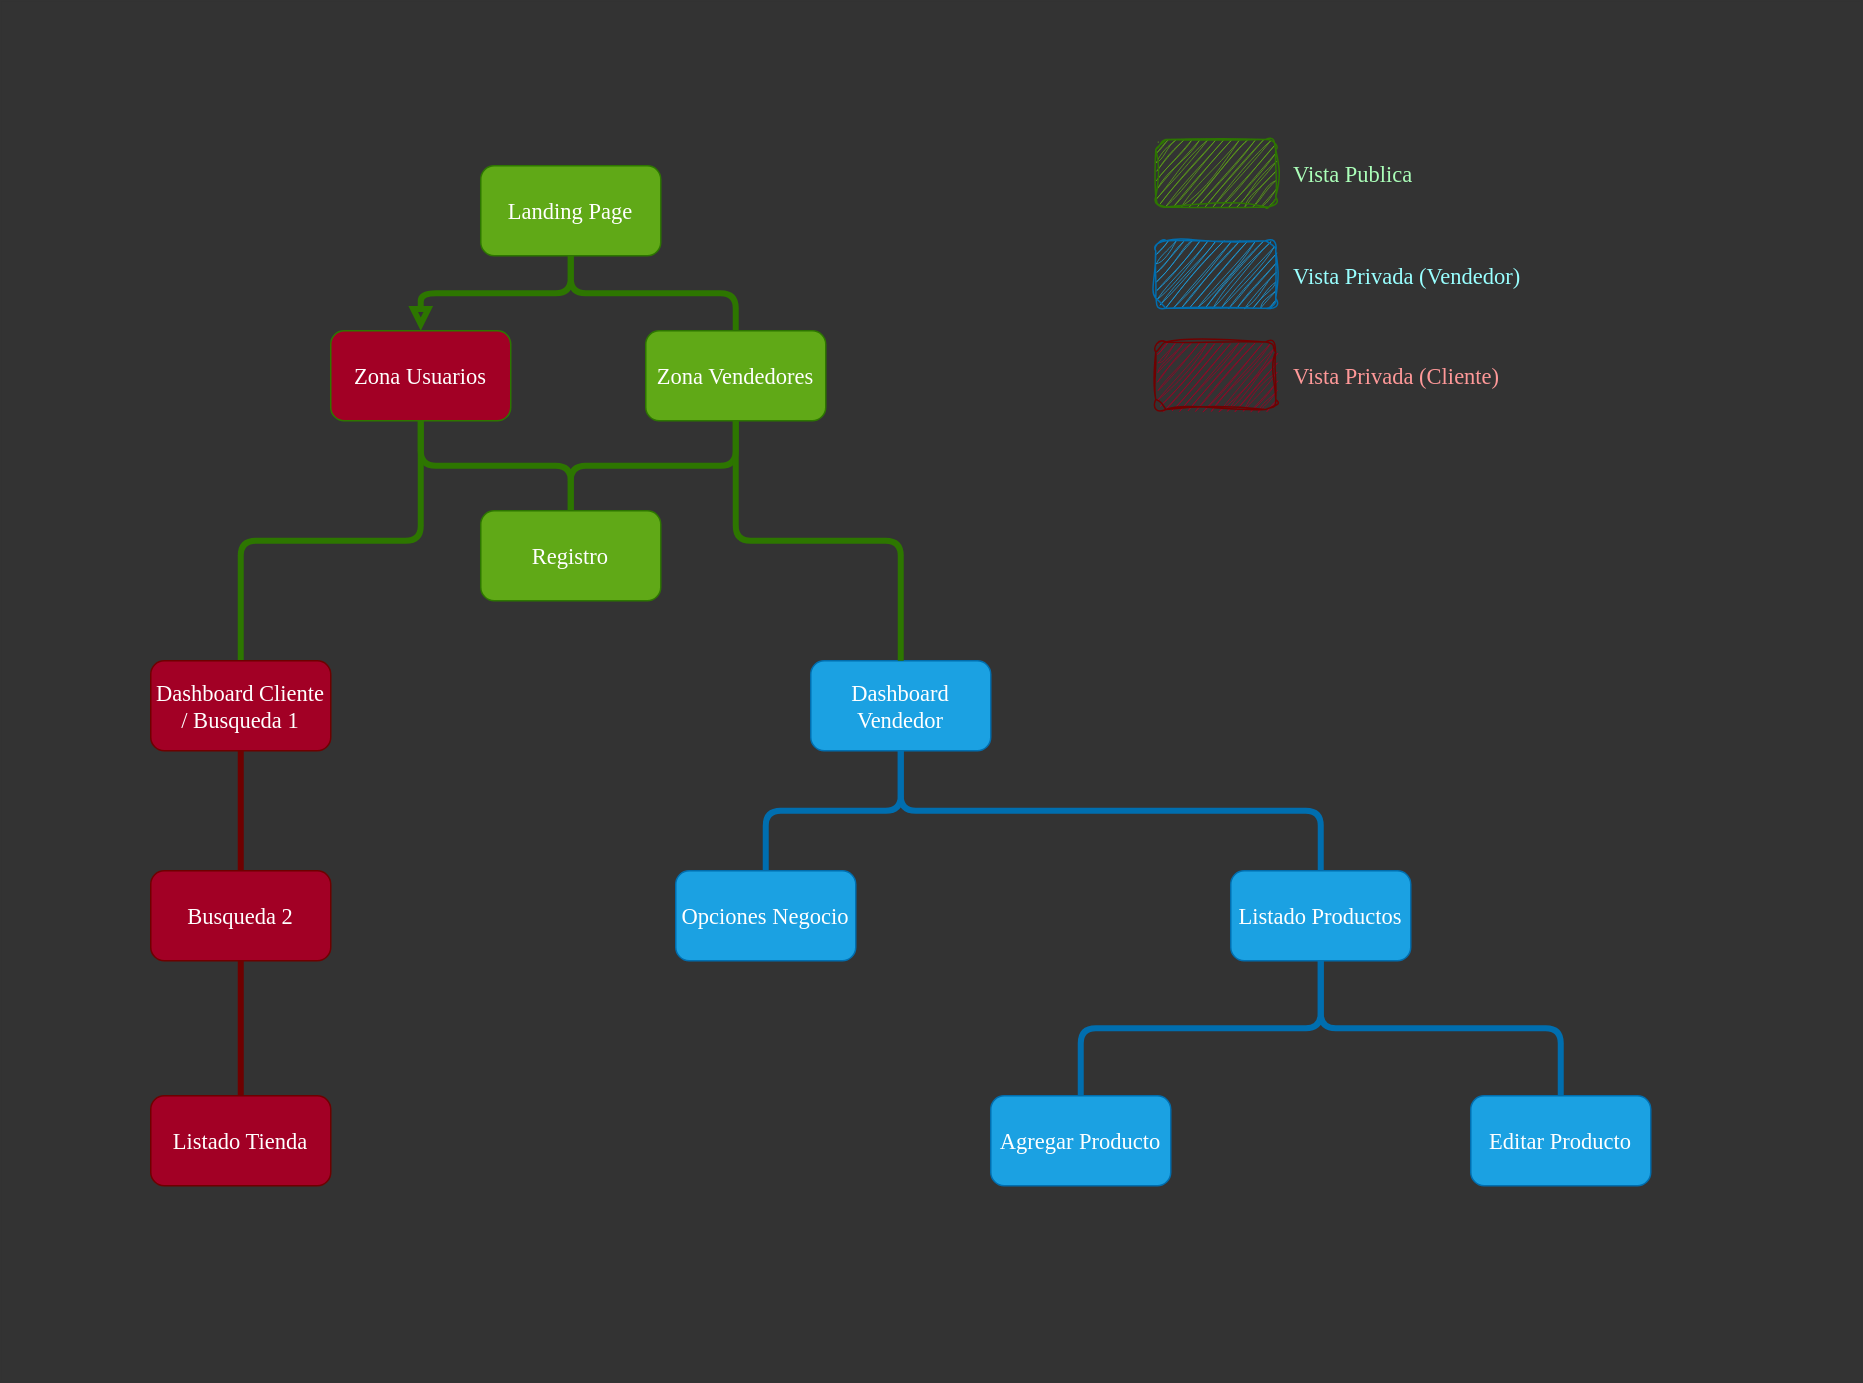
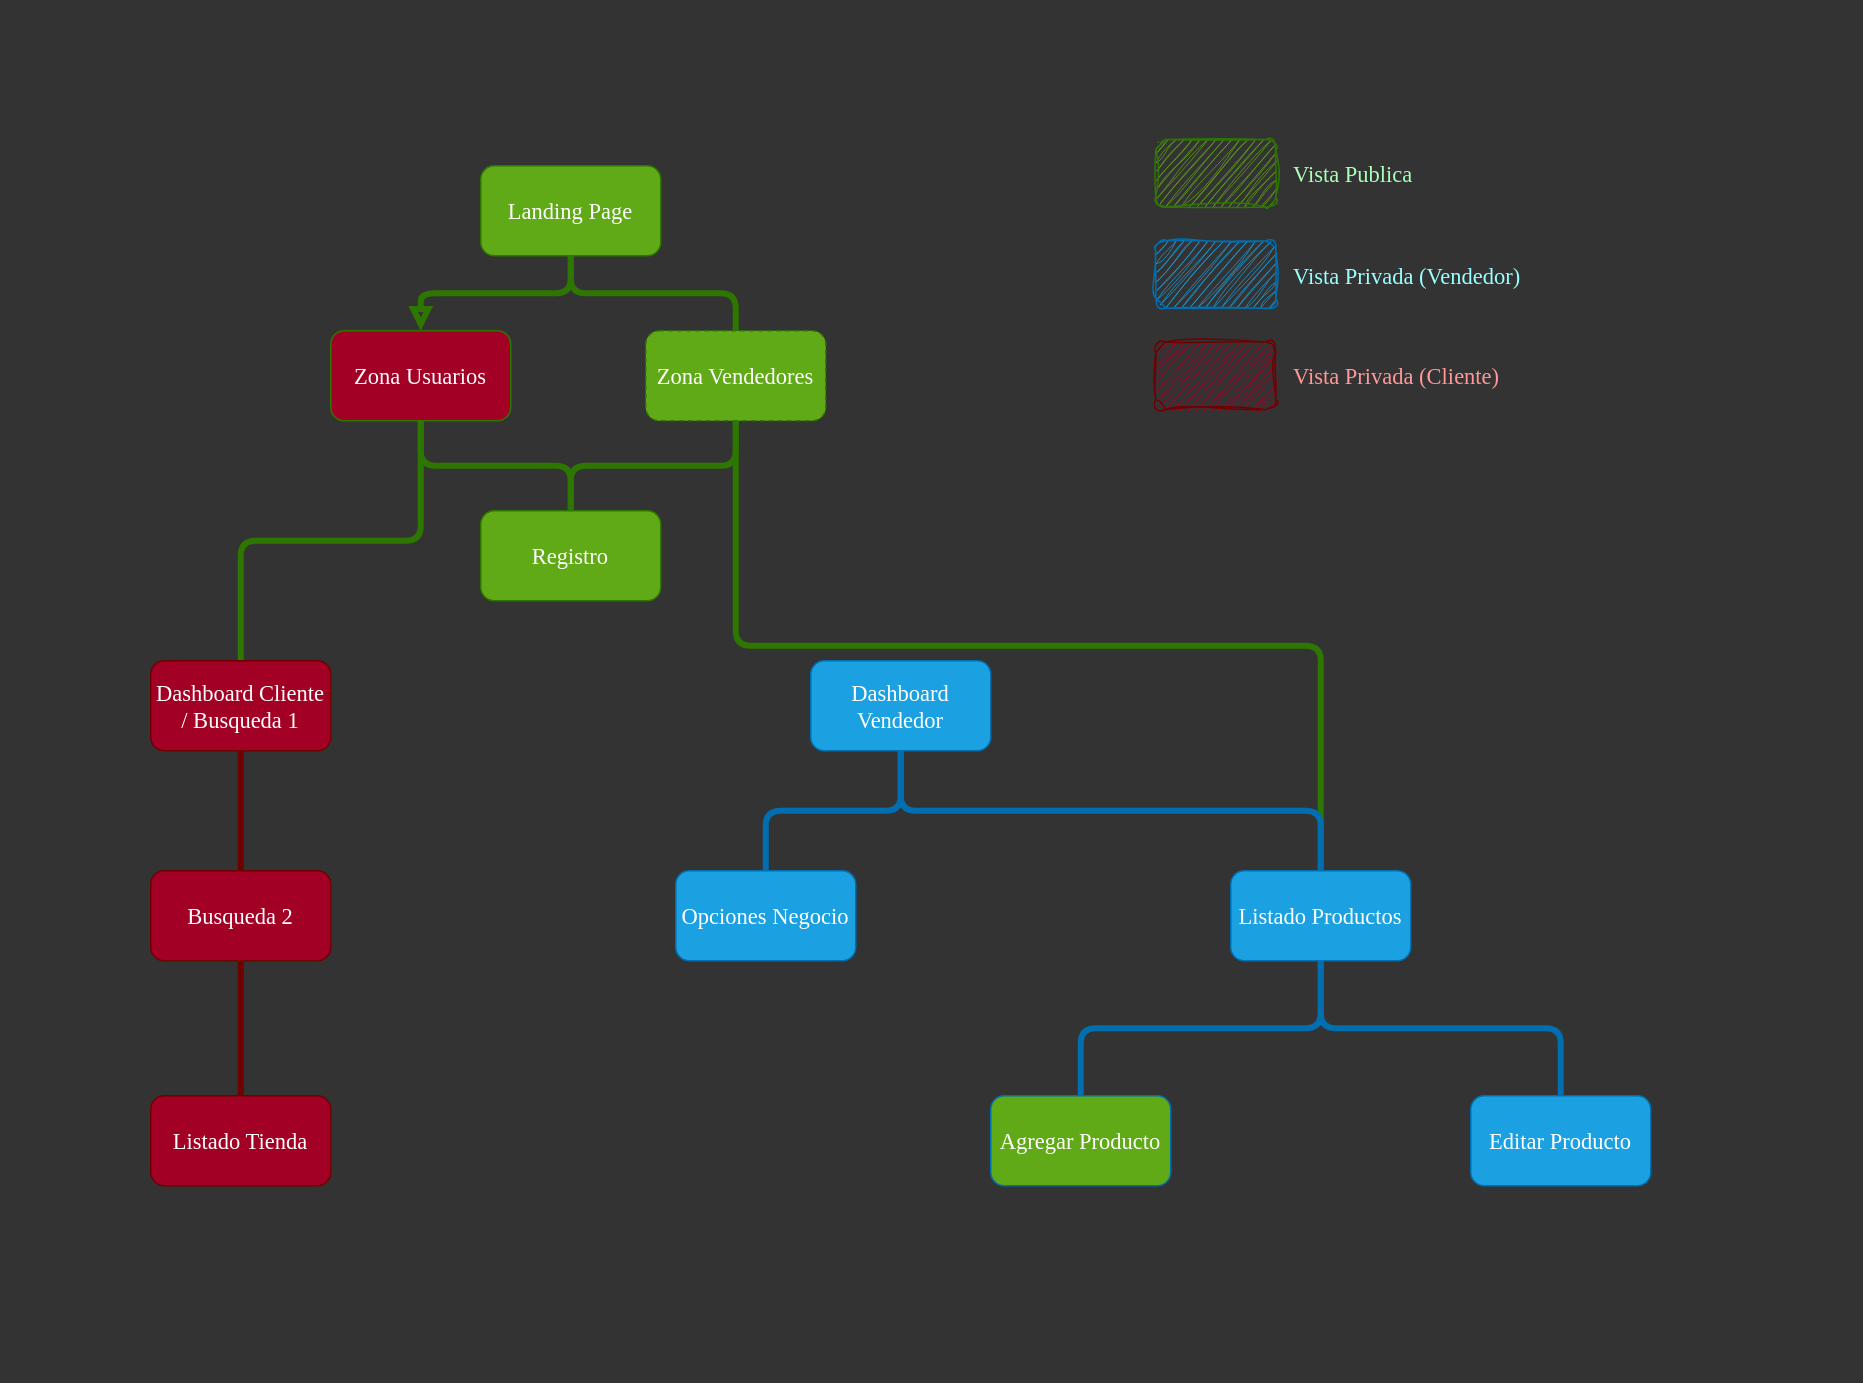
(736, 376) -> (736, 376)
(873, 541) -> (1057, 646)
(1081, 1141) -> (1081, 1141)
